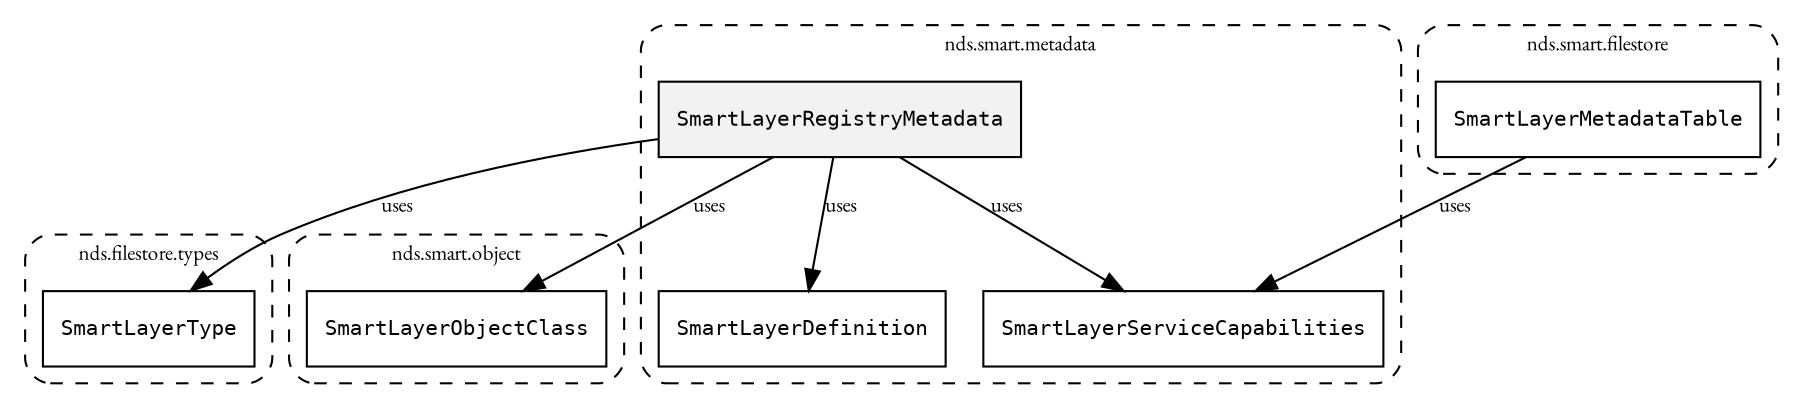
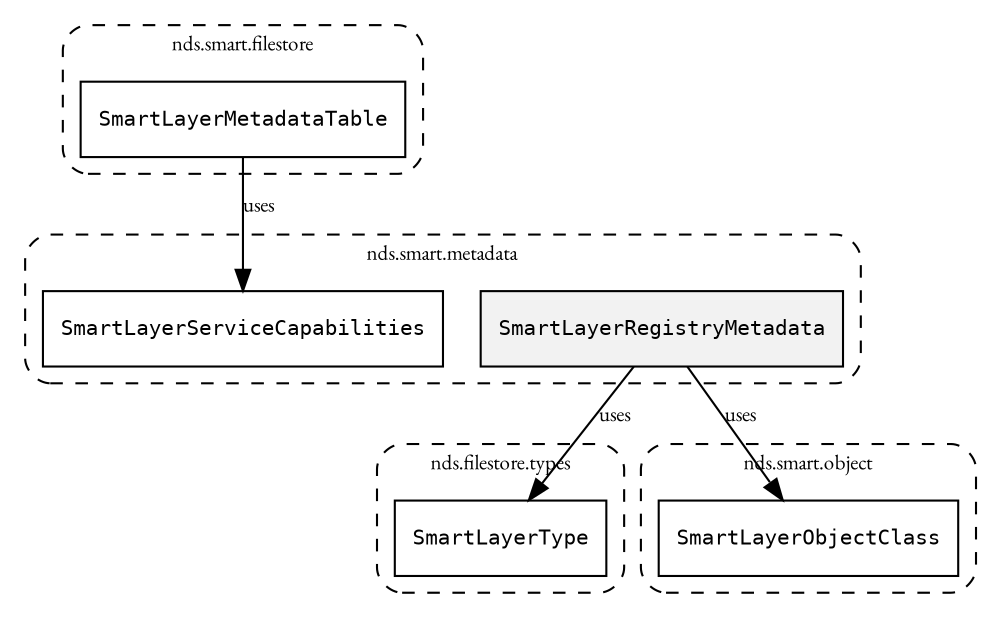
(1002, 219) -> none
(802, 329) -> none
